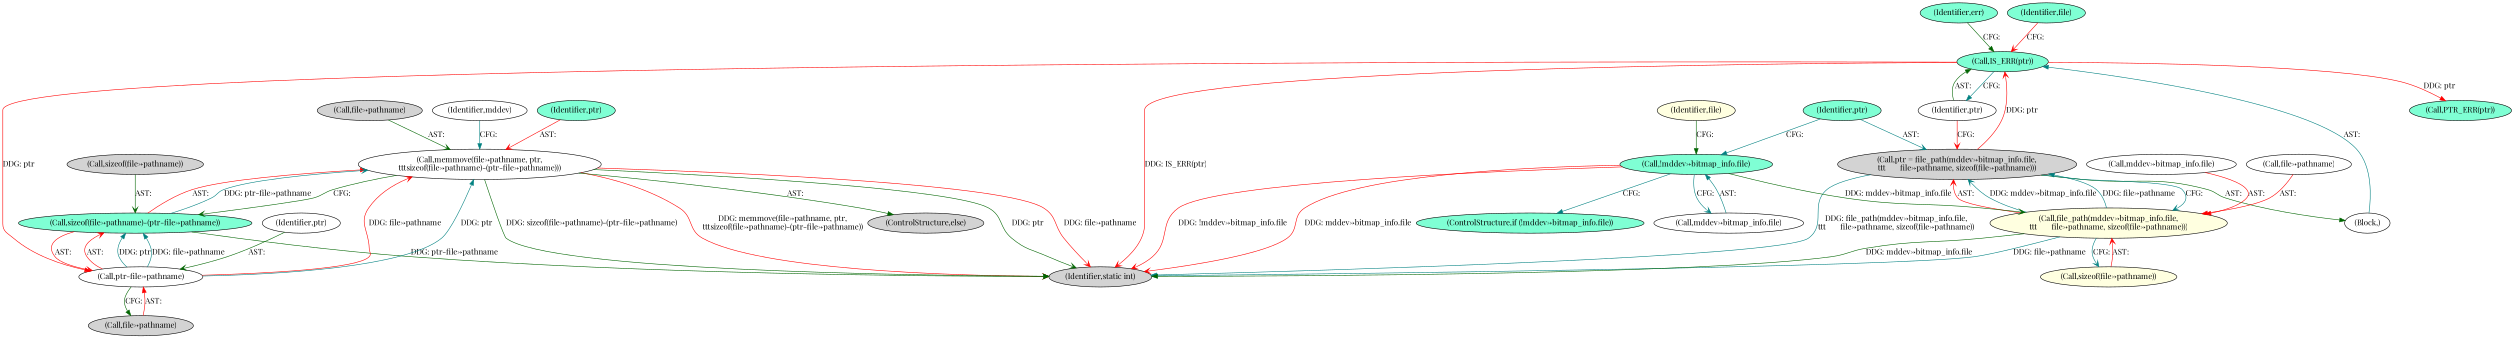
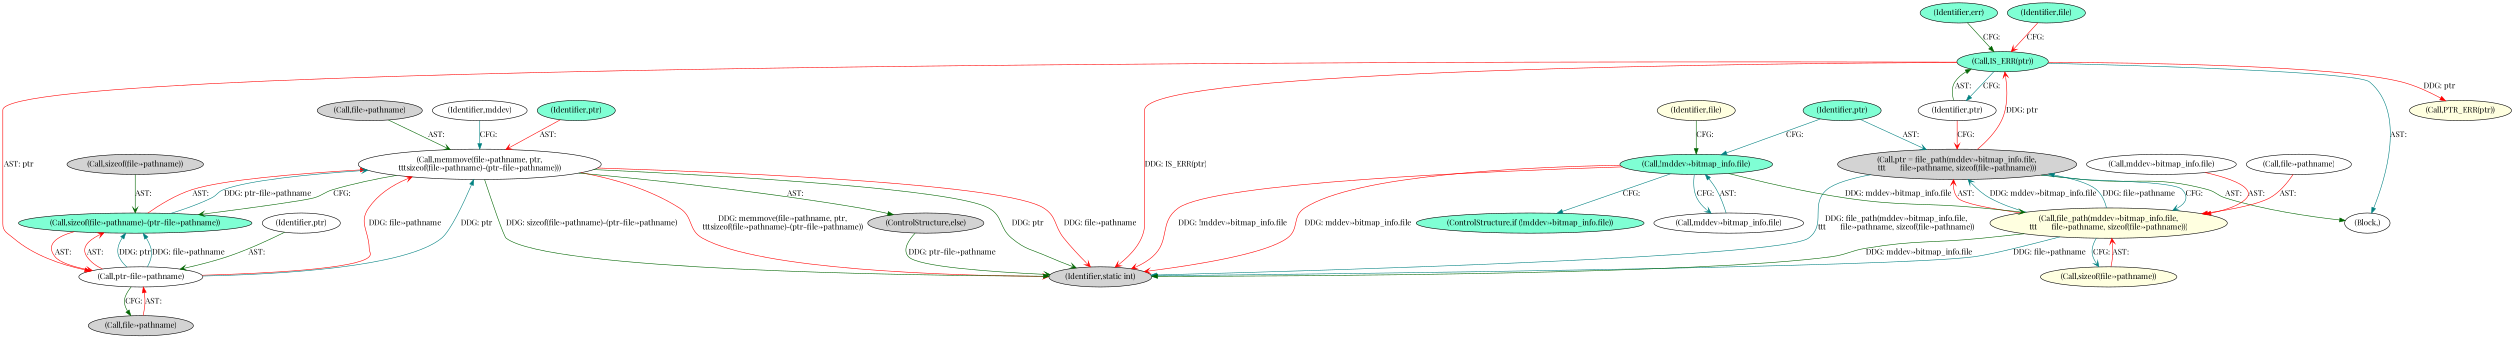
(2240, 100) -> (2276, 72)
(2460, 111) -> (2460, 111)
(19, 164) -> (19, 164)
(617, 268) -> (962, 269)
